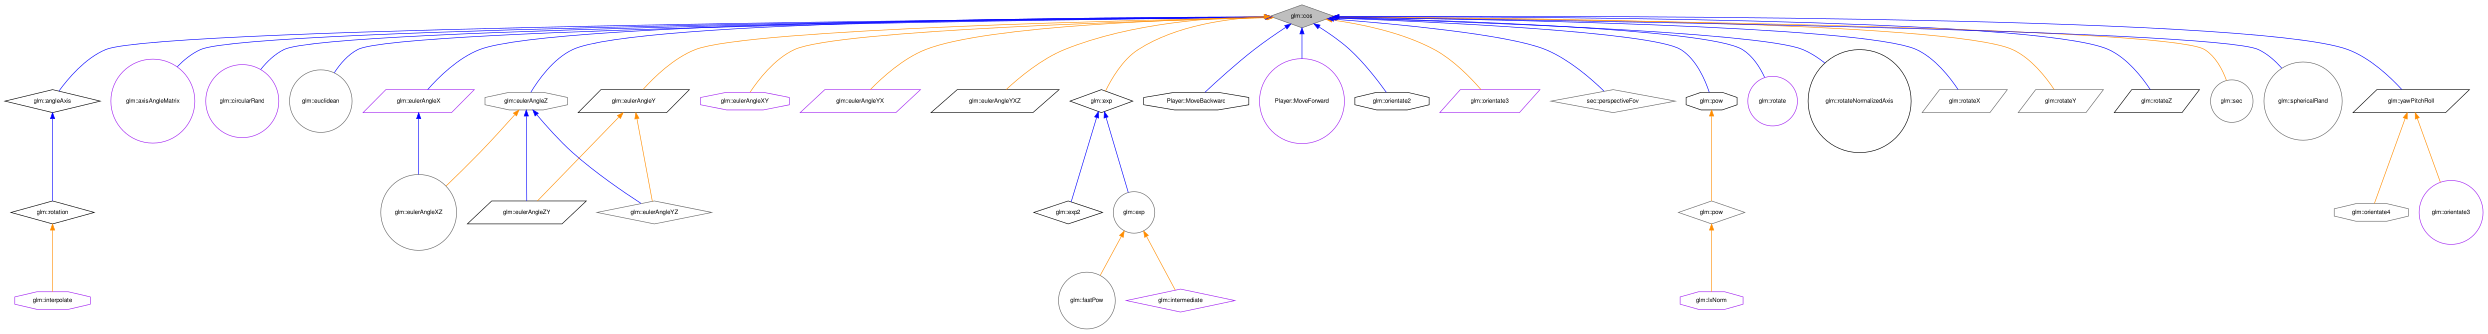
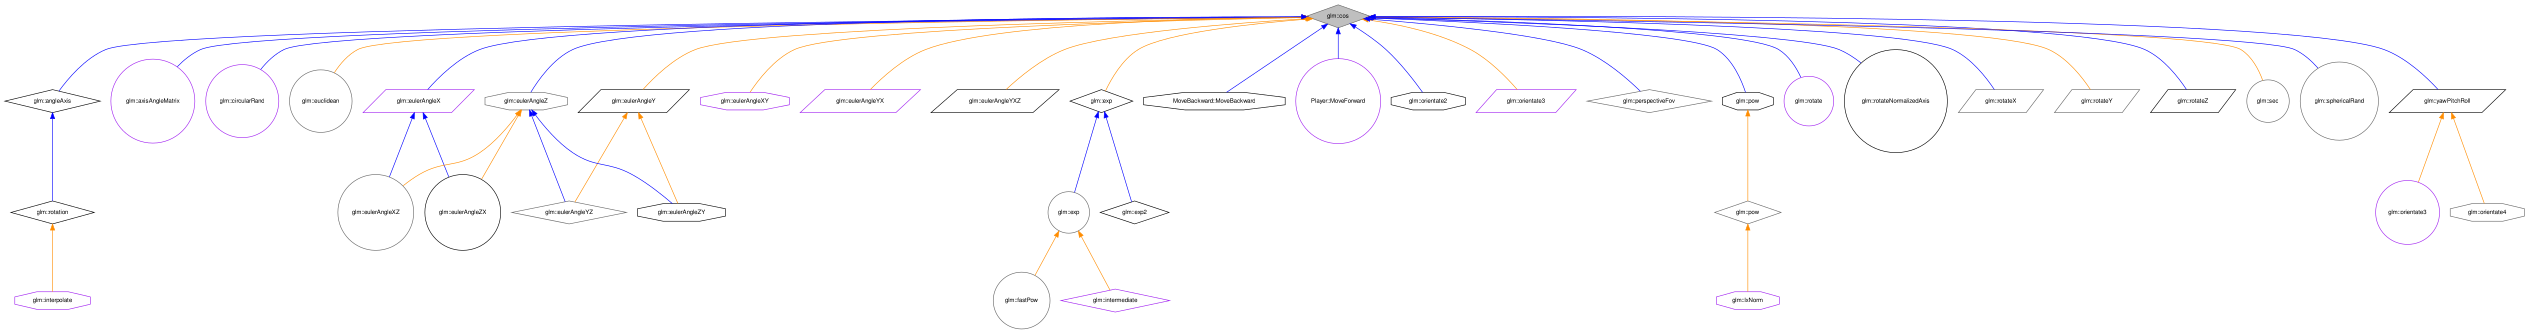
(795, 25) -> (813, 25)
(1196, 101) -> (1214, 101)
(1613, 101) -> (1649, 101)
none -> (463, 212)
(527, 212) -> (682, 212)
